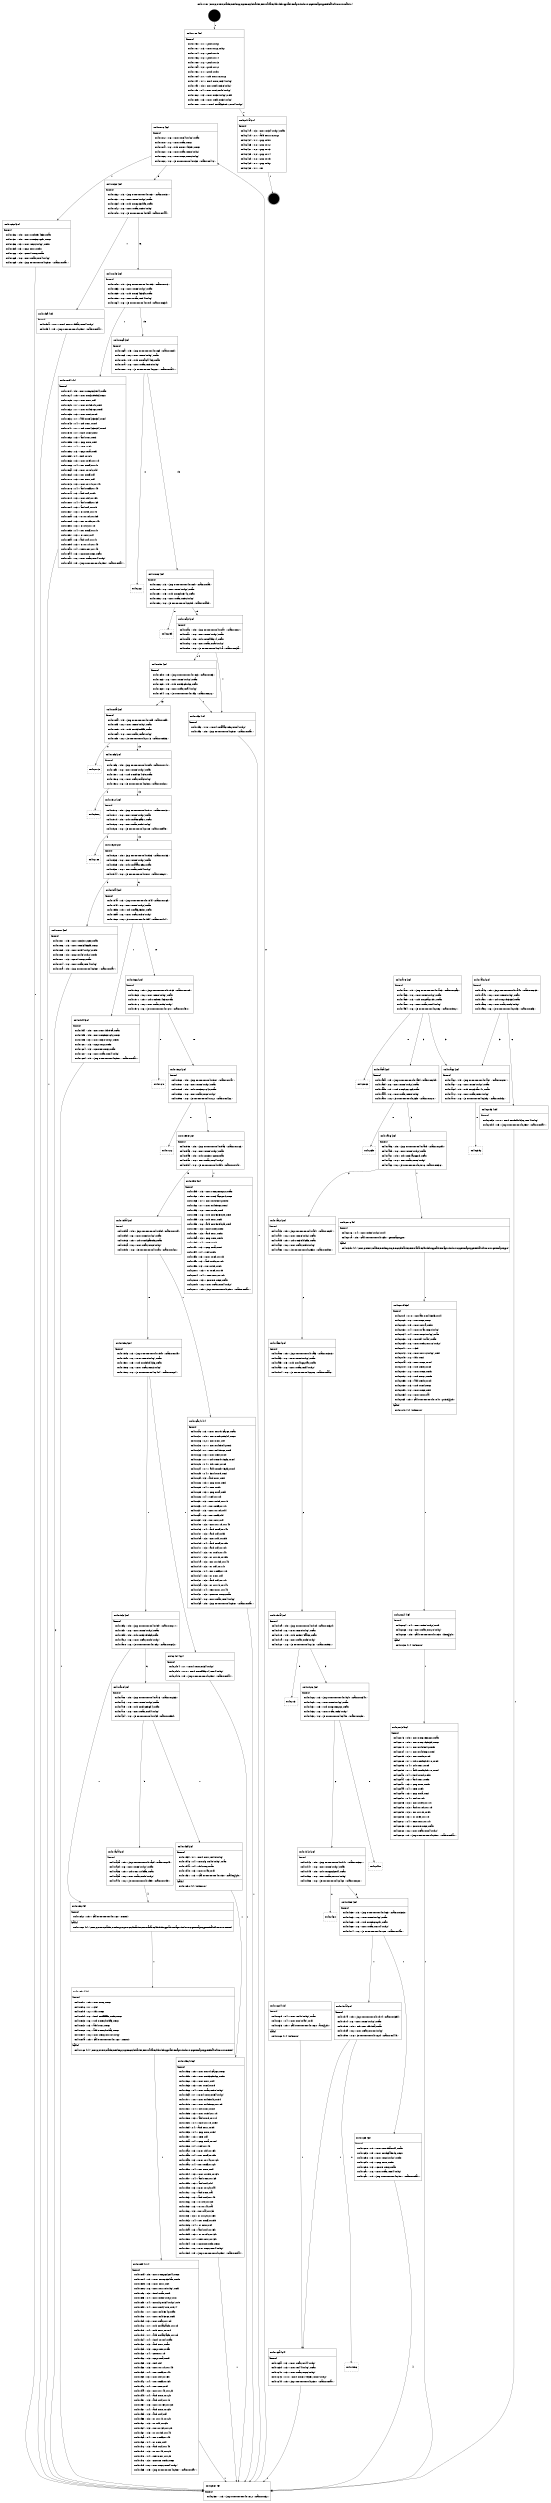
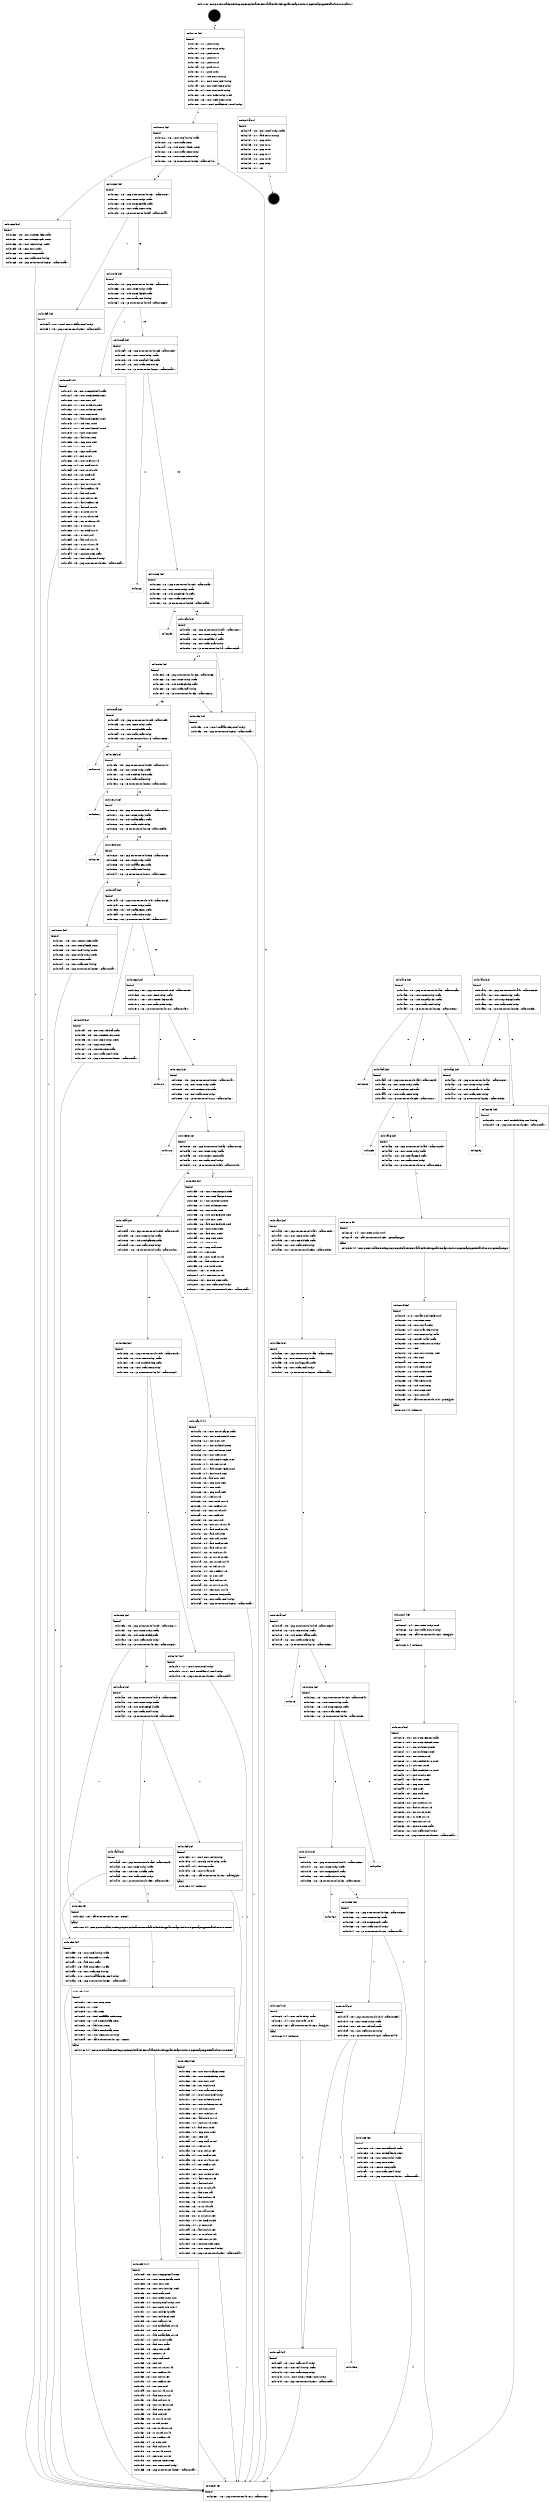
(241, 112) -> (196, 115)
(434, 1040) -> (460, 1039)
(335, 1179) -> none
none -> (96, 1962)
